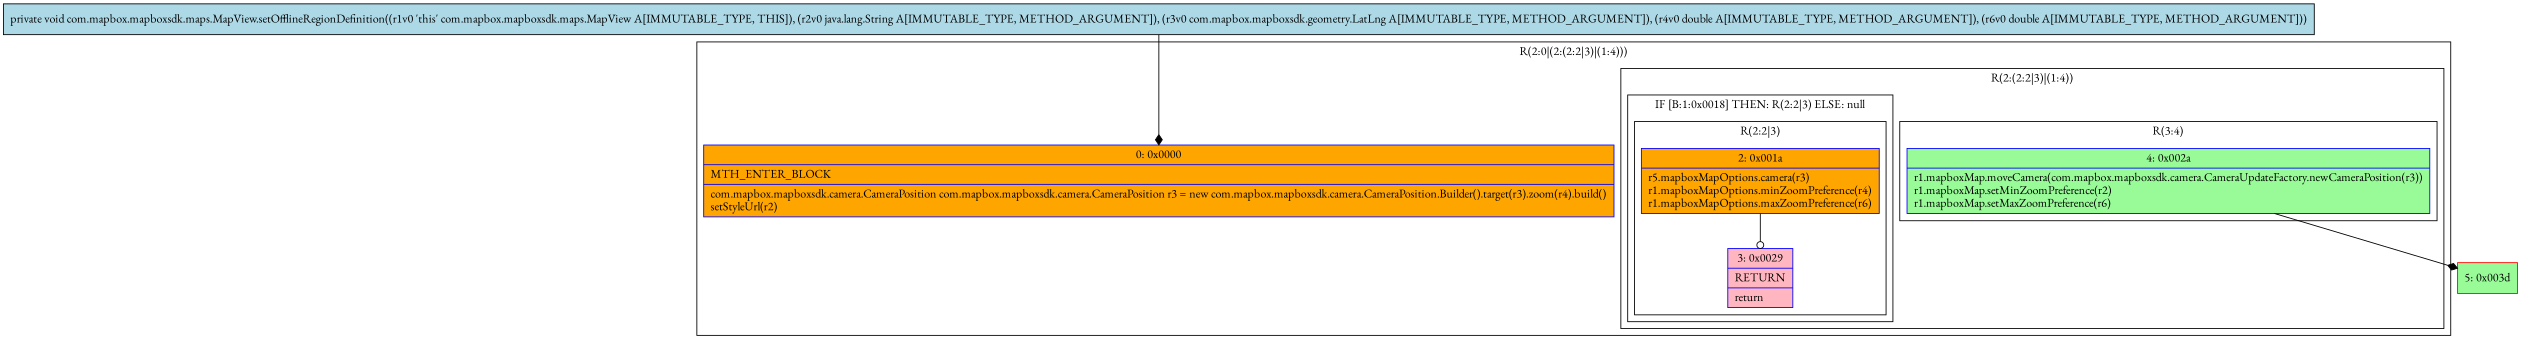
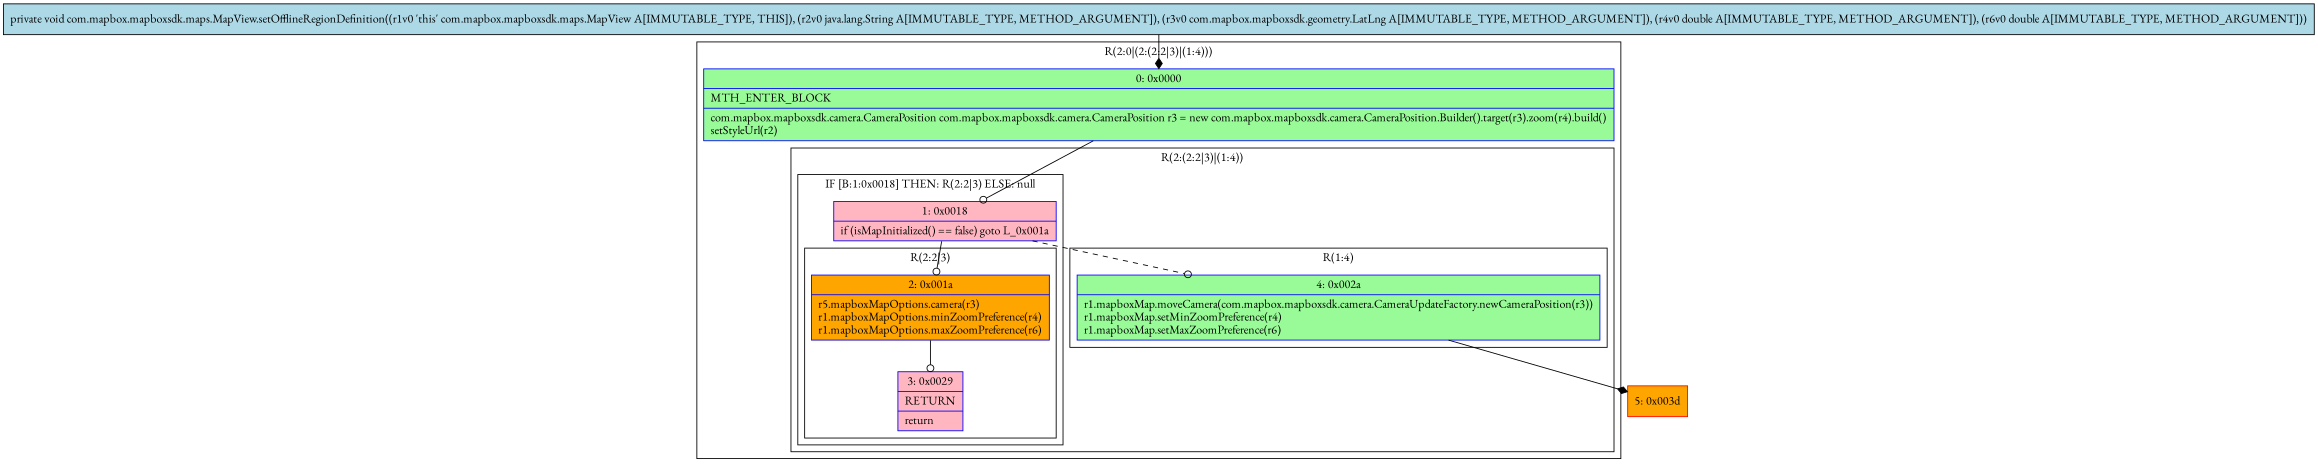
(2168, 131) -> (1339, 258)
(1159, 181) -> (1159, 105)
(2013, 190) -> (1183, 317)
none -> (945, 221)
(2488, 278) -> (1658, 401)
